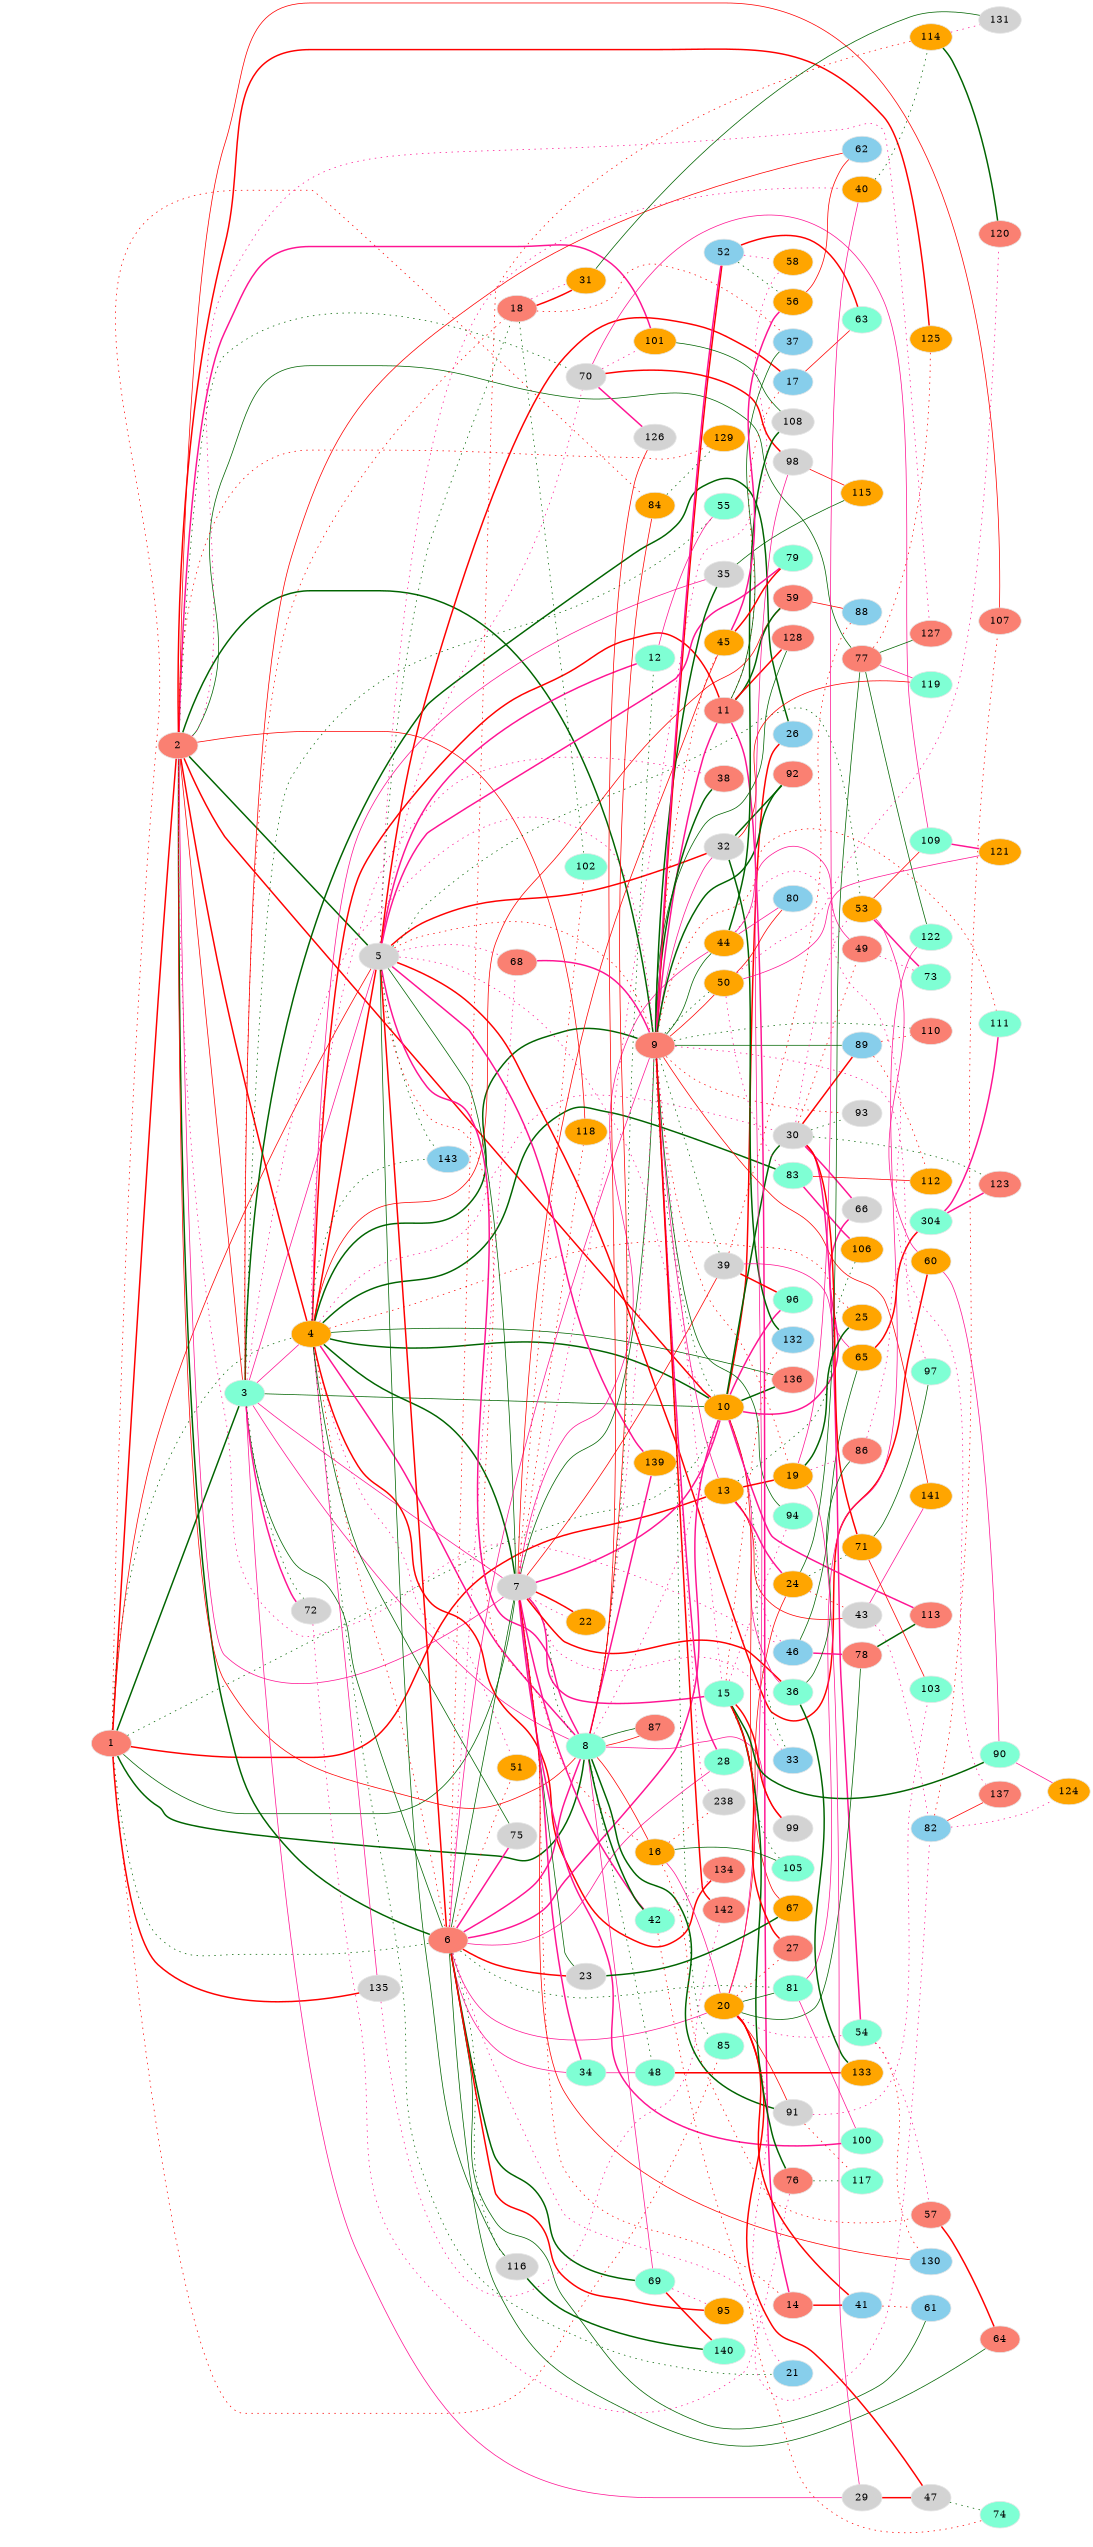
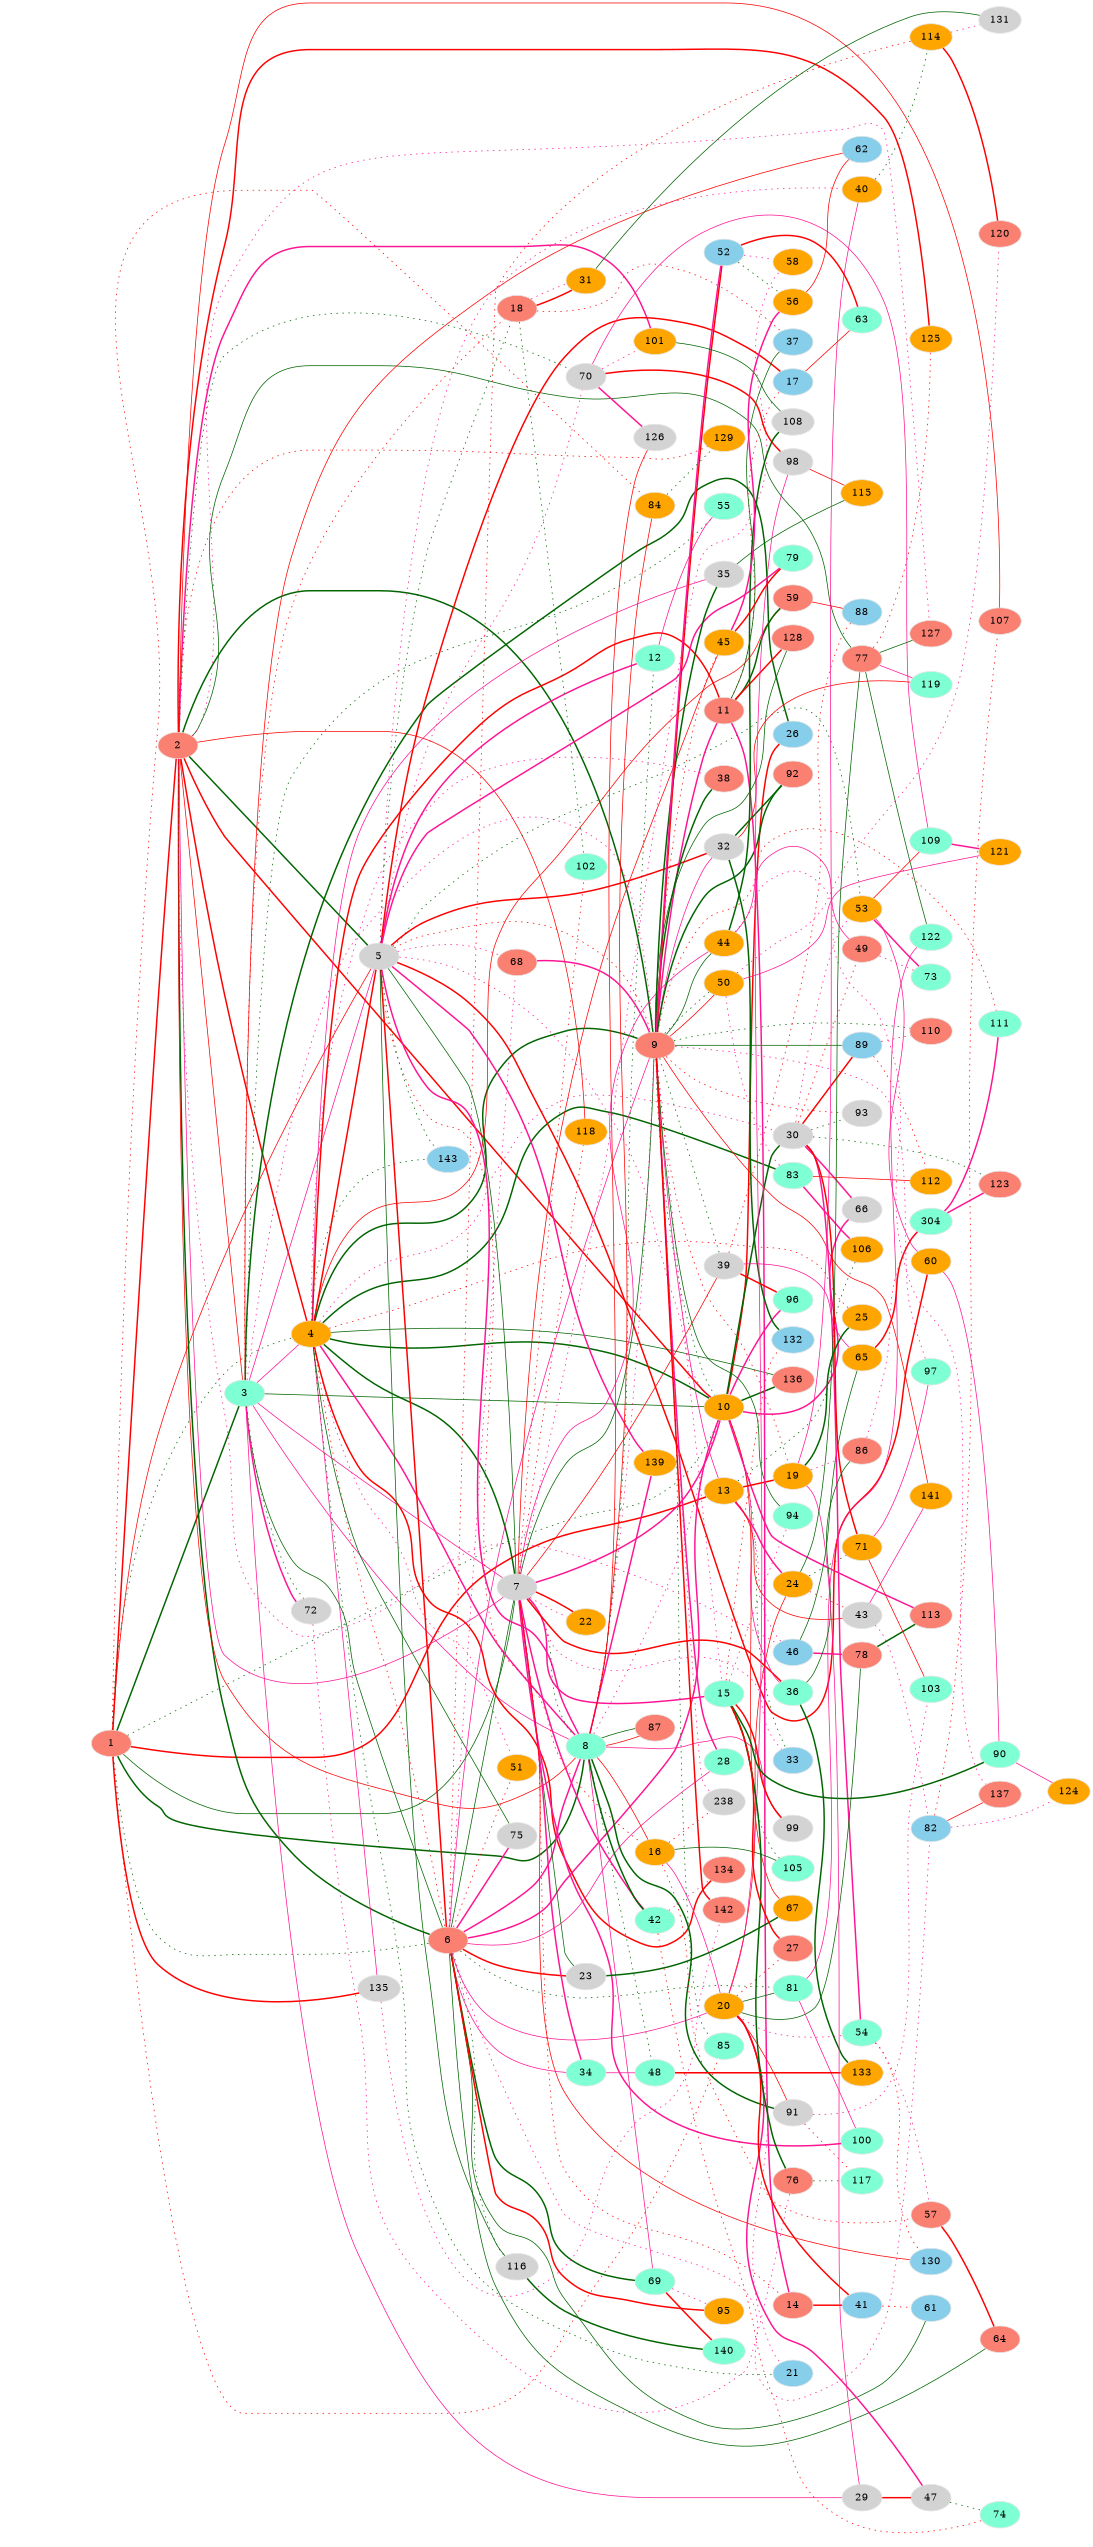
(979, 131) -> (979, 131)
(793, 899) -> none
(908, 1464) -> (908, 1464)
(748, 2254) -> (748, 2254)
